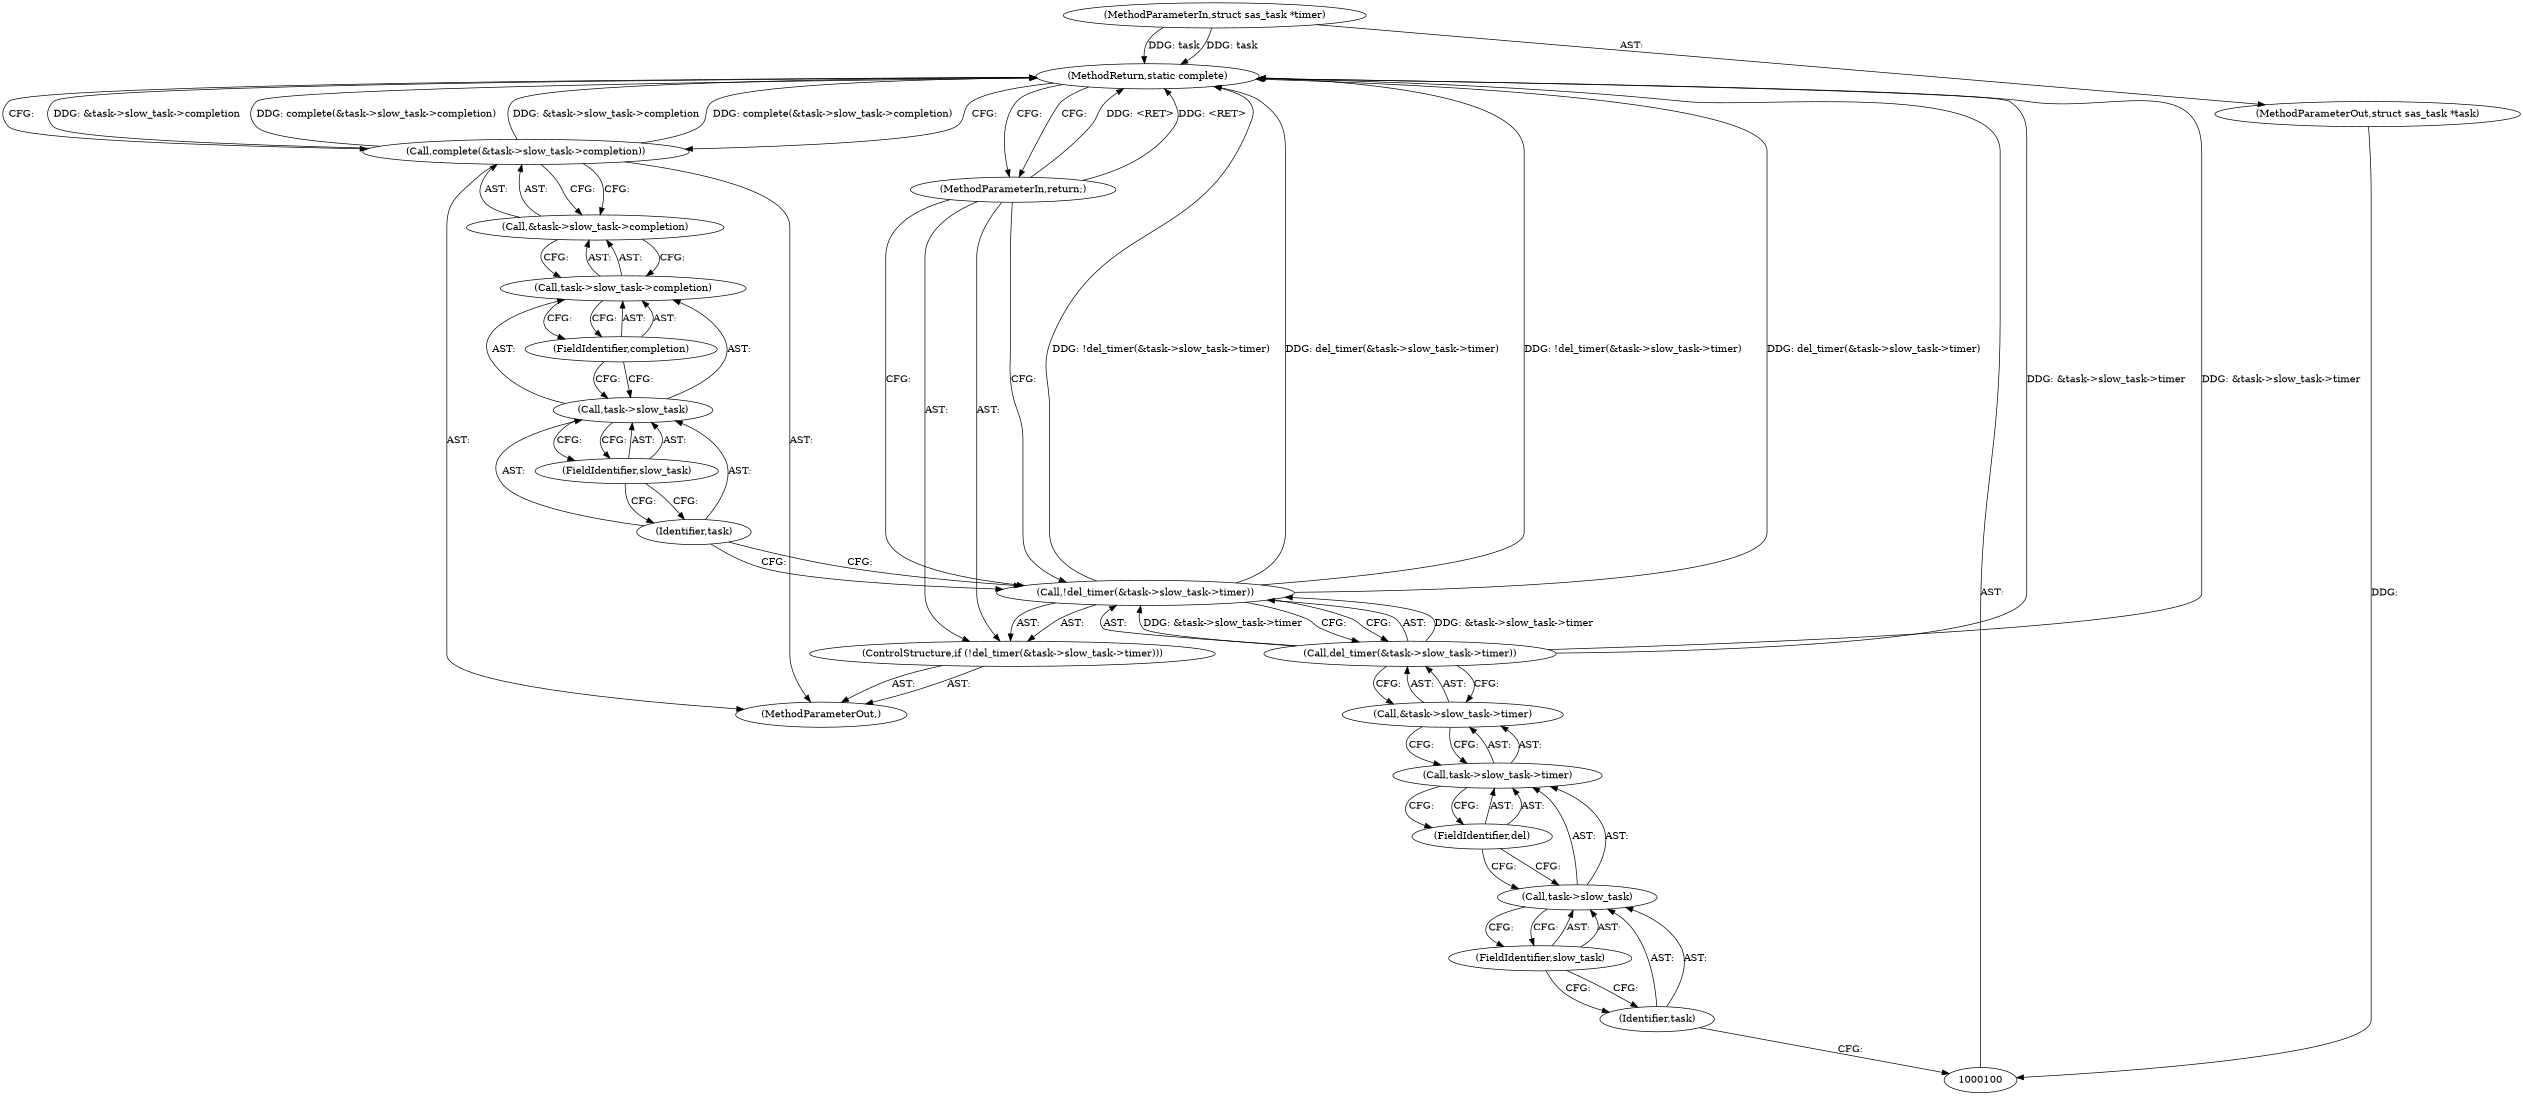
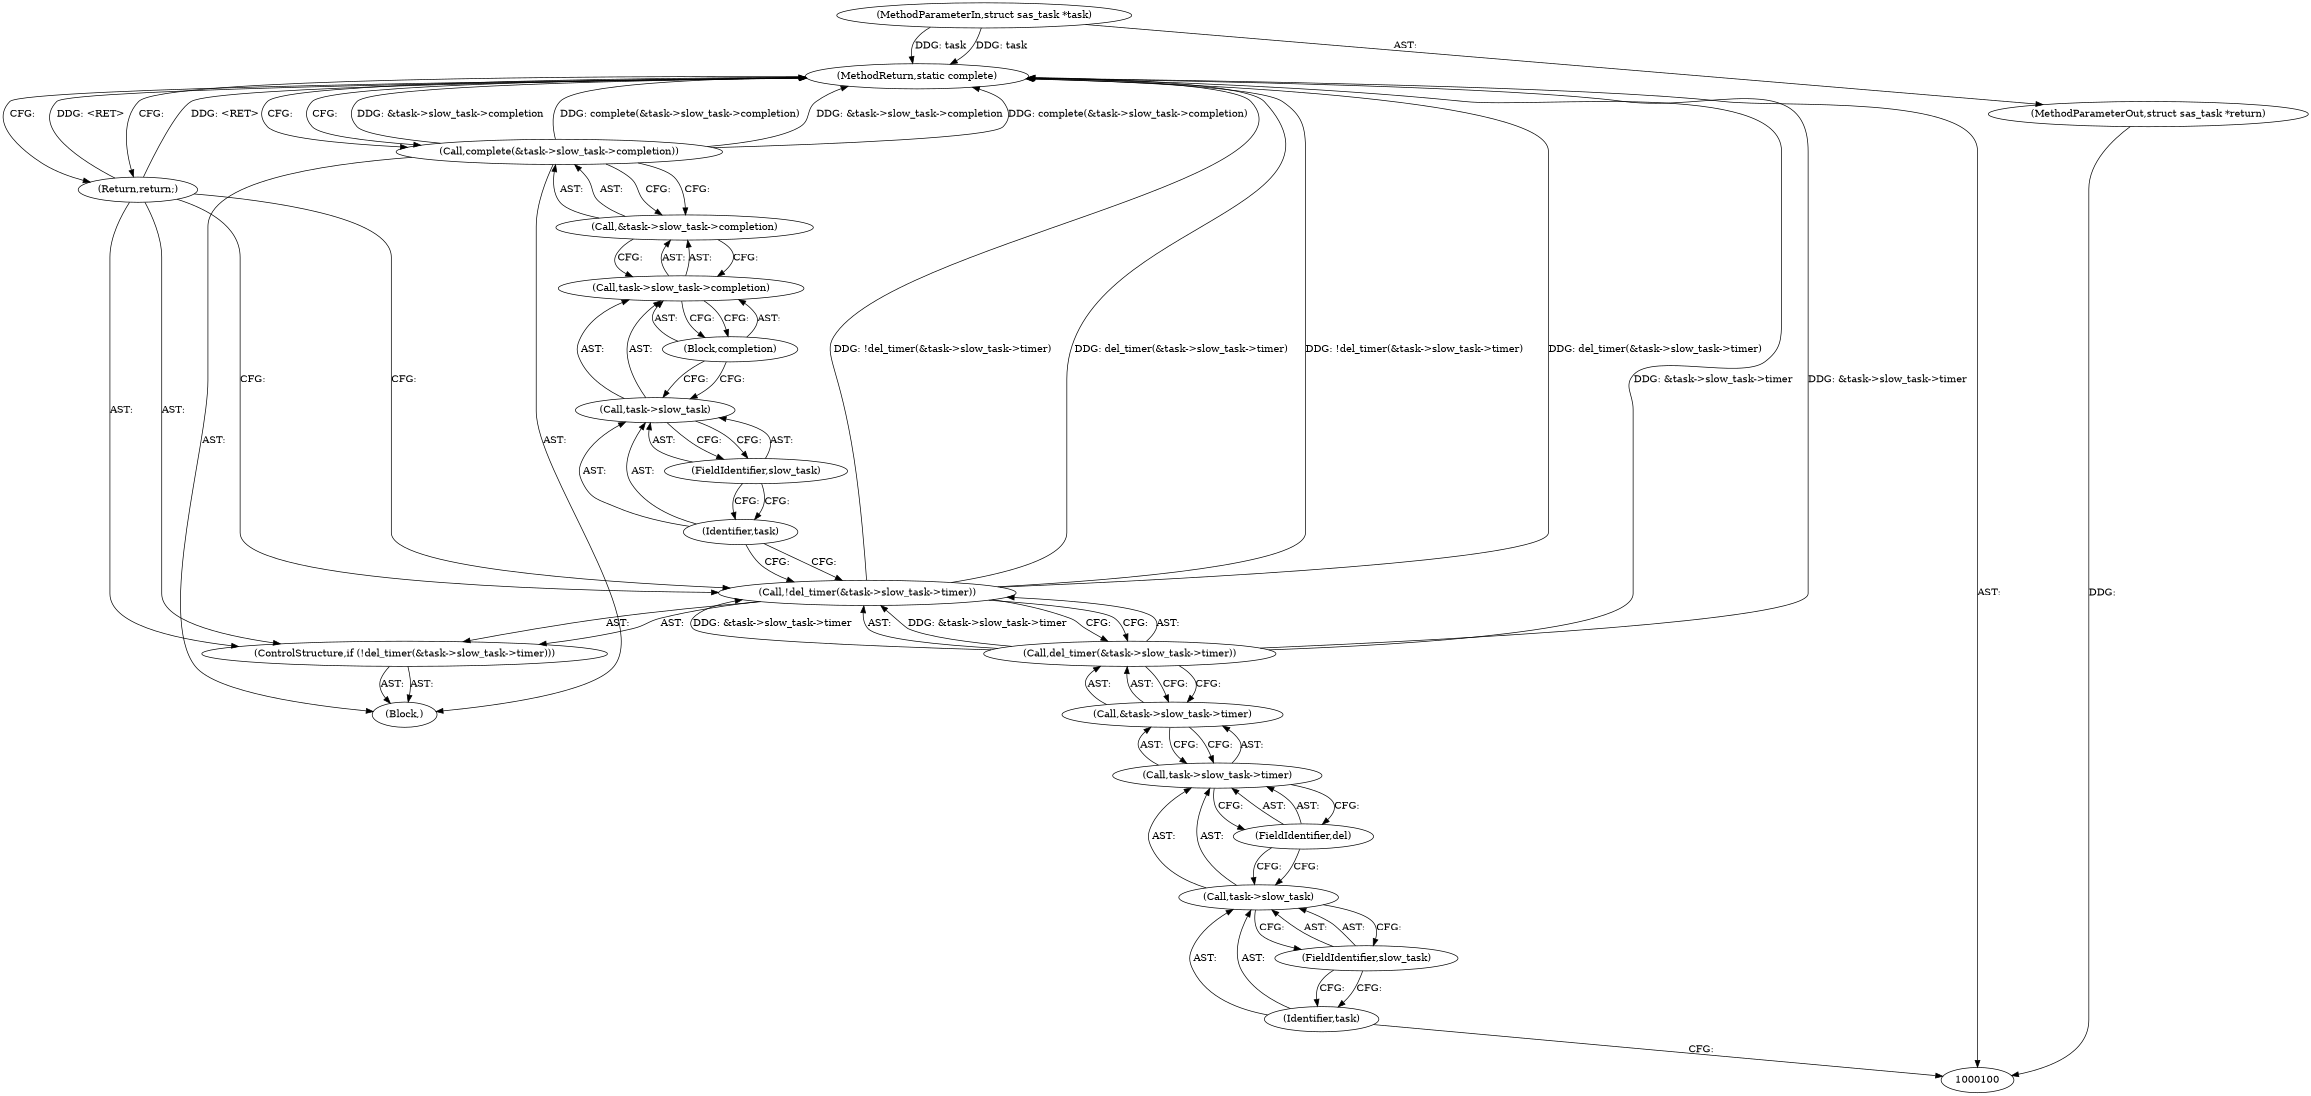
(1215, 15) -> (984, 15)
(2368, 114) -> (2148, 114)
(1013, 190) -> (138, 190)
(2000, 232) -> (1961, 129)
(621, 349) -> (730, 349)
(821, 715) -> (405, 715)
